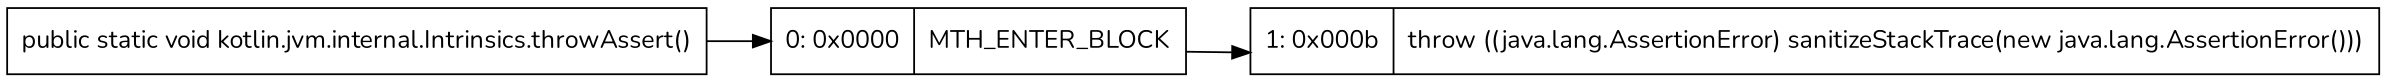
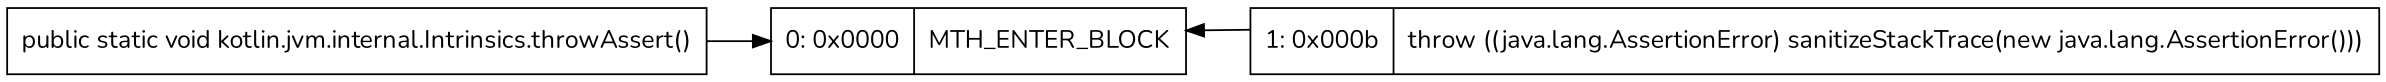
(1209, 52) -> (1227, 30)
